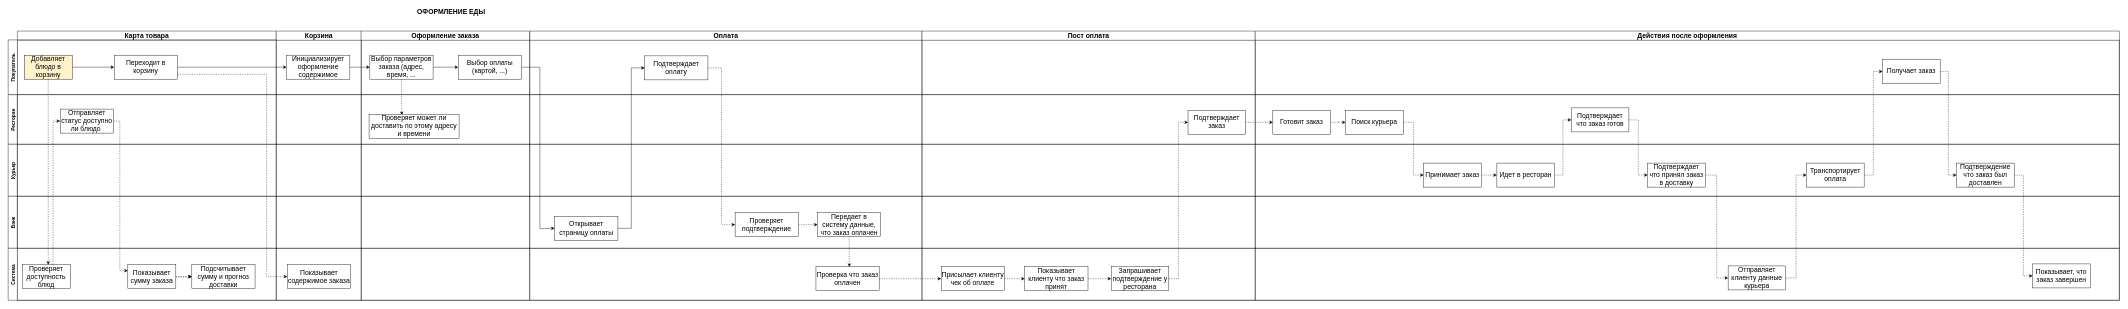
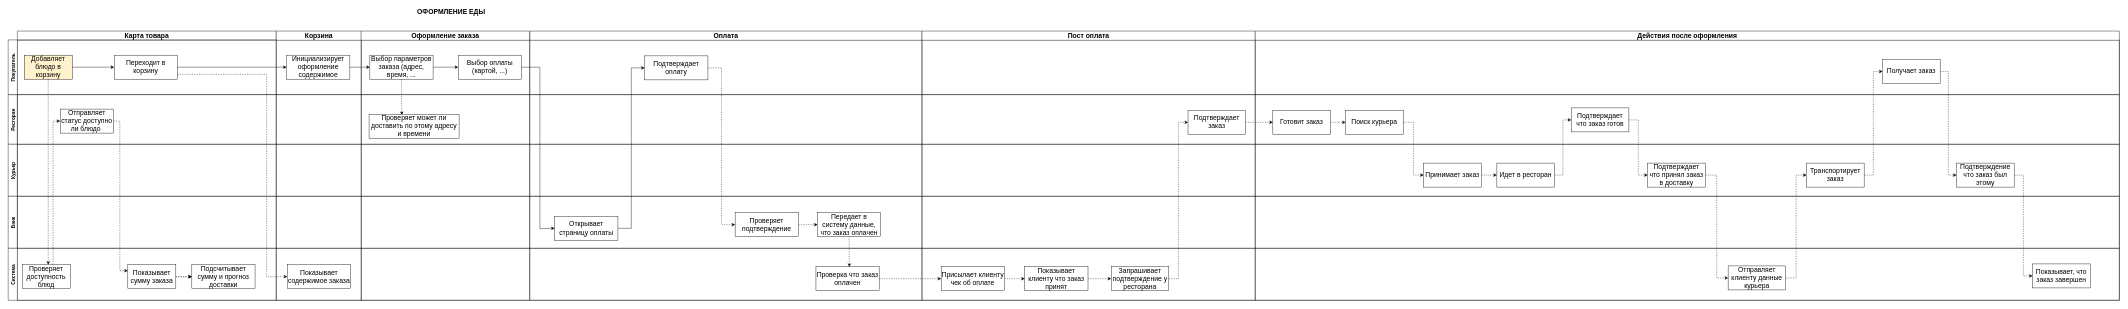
(1835, 175) -> (1835, 175)
(1985, 175) -> (1985, 175)
